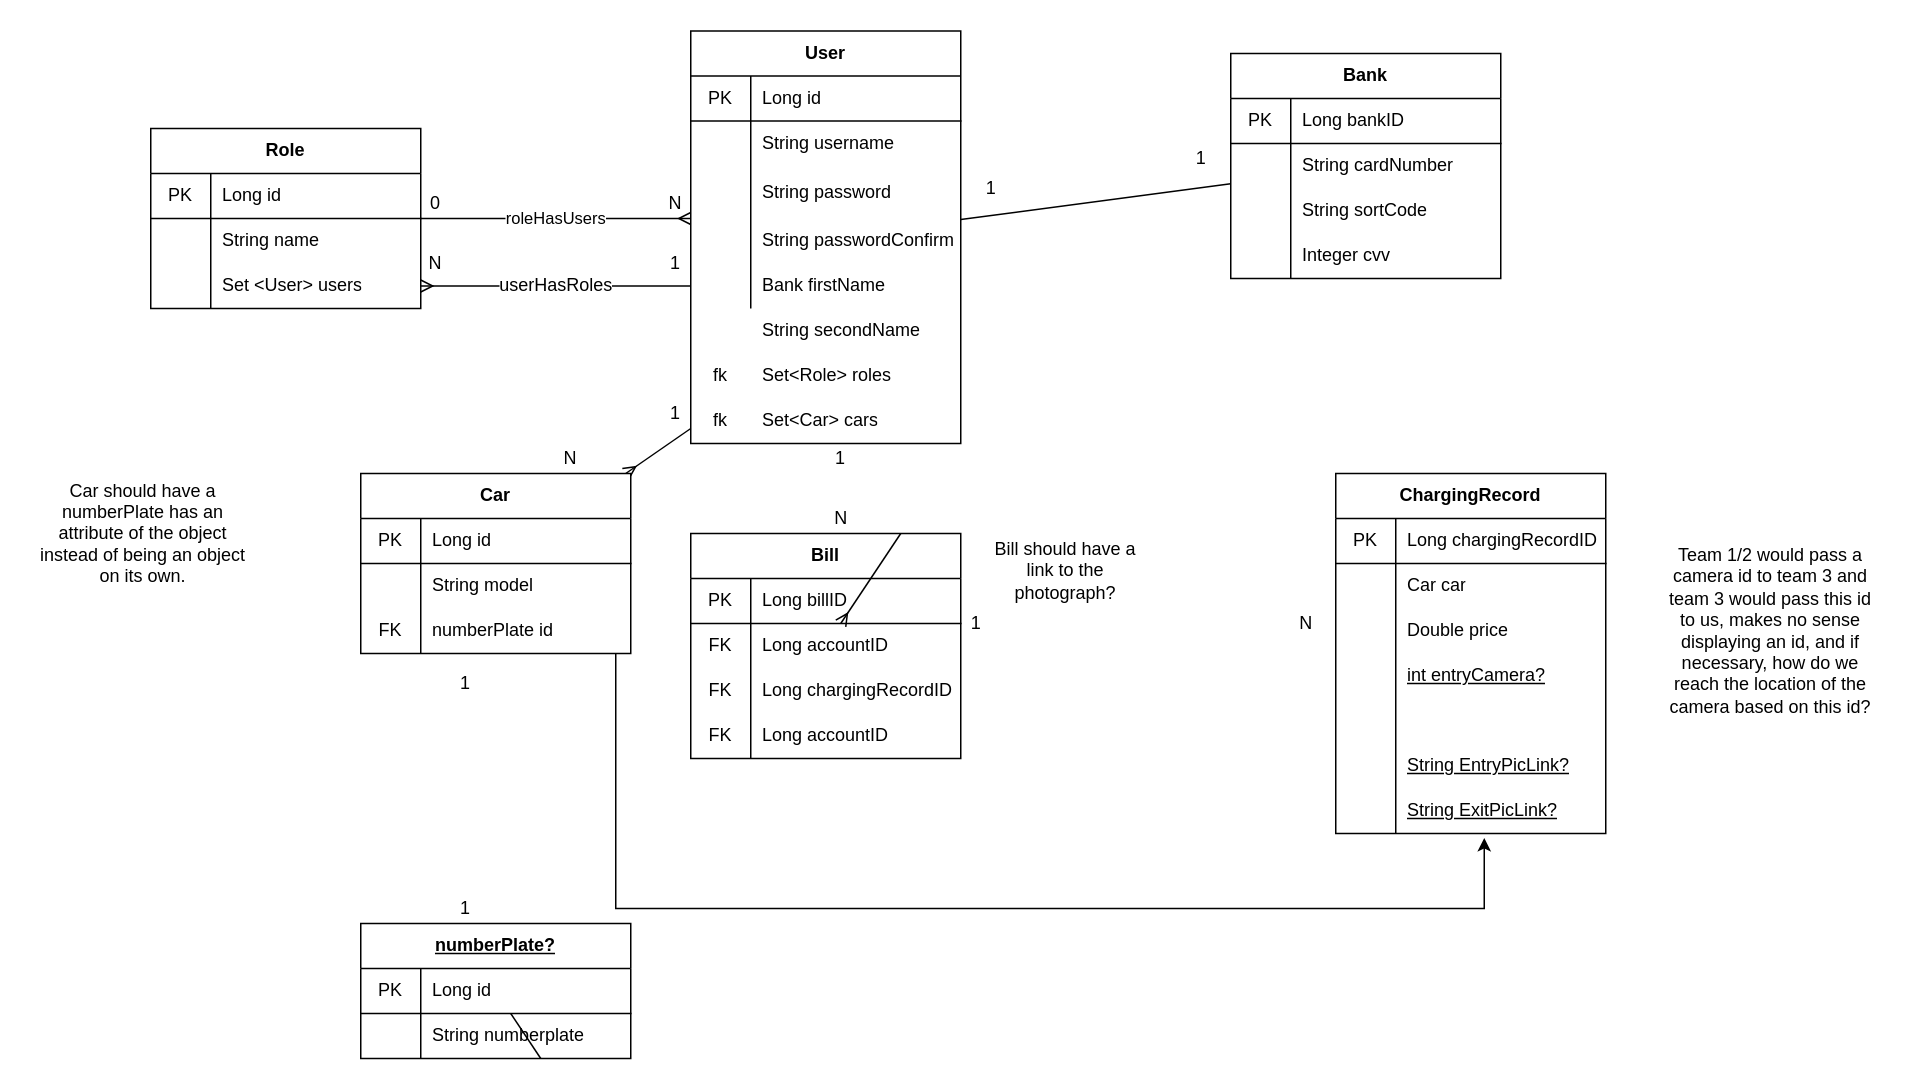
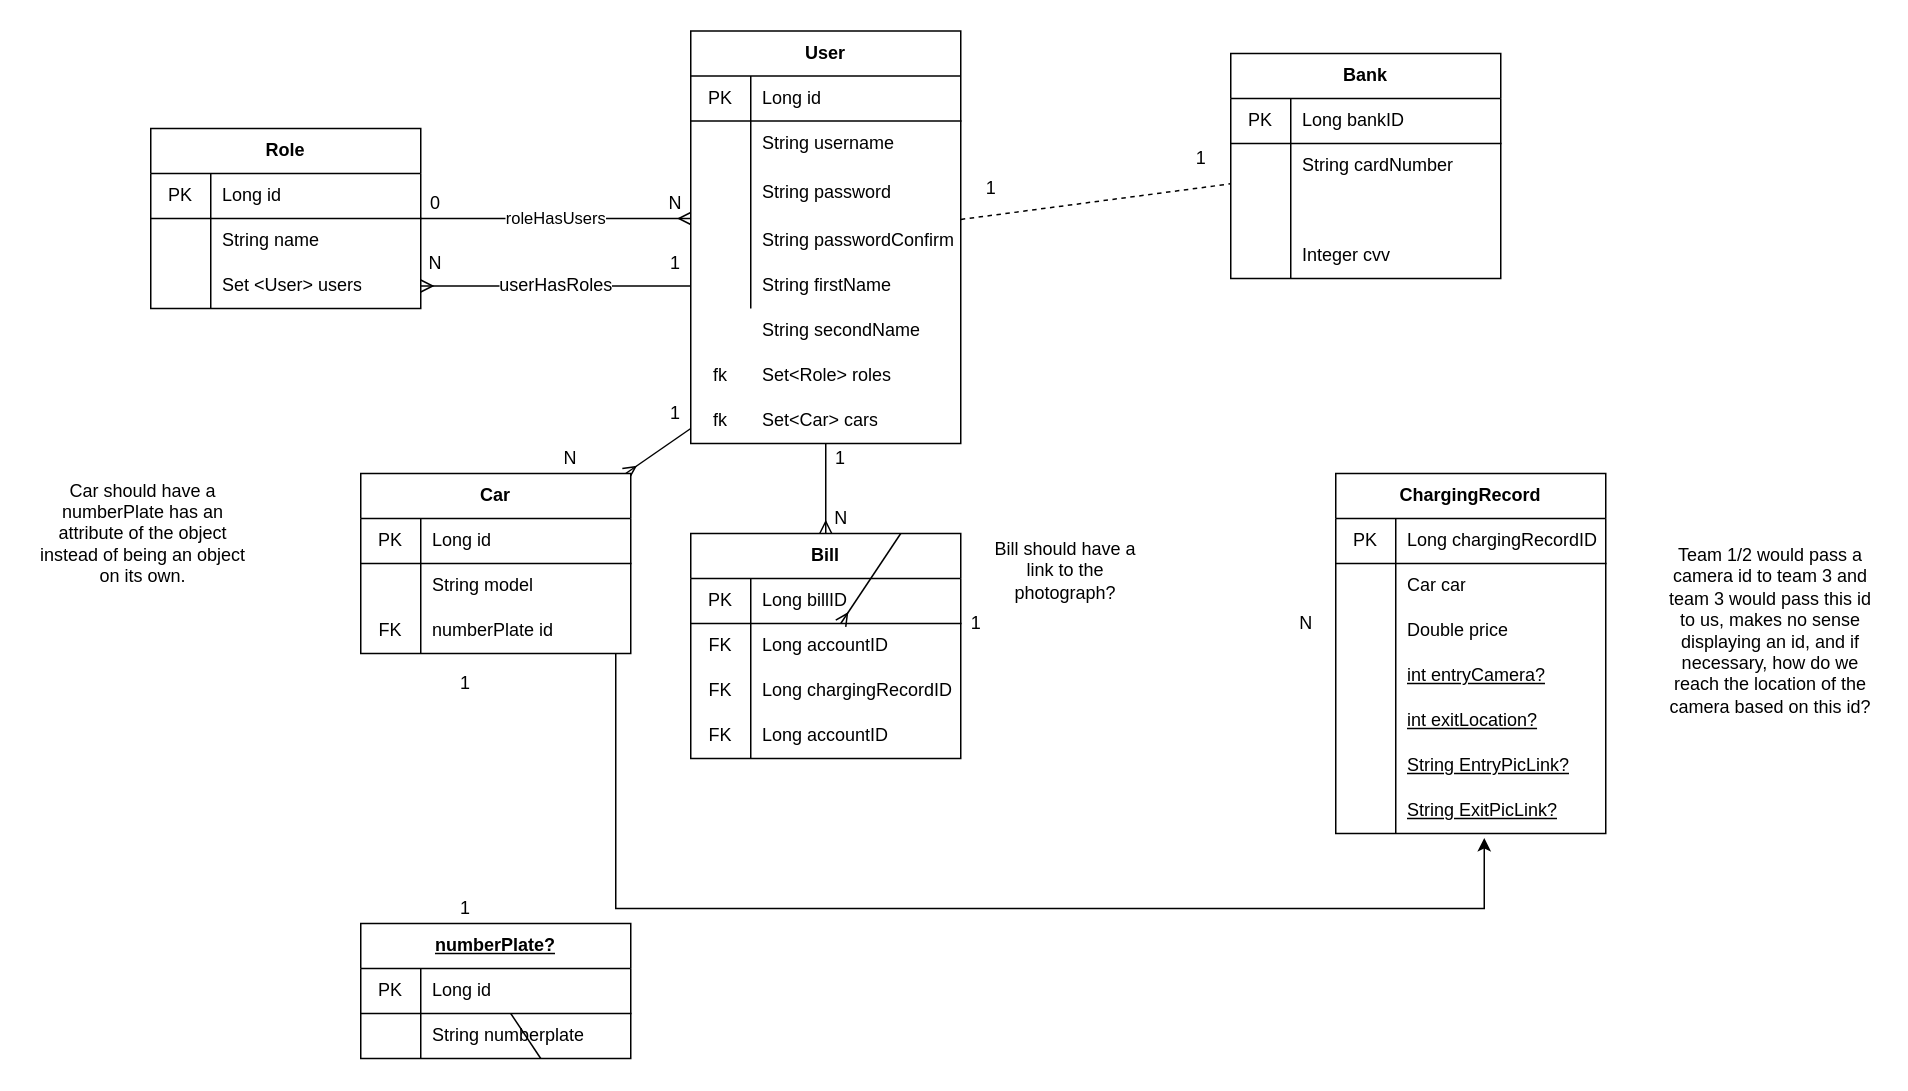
(1095, 202) -> (1095, 202)
(1396, 211) -> none
(829, 286) -> (836, 286)
none -> (826, 489)
none -> (1501, 721)
